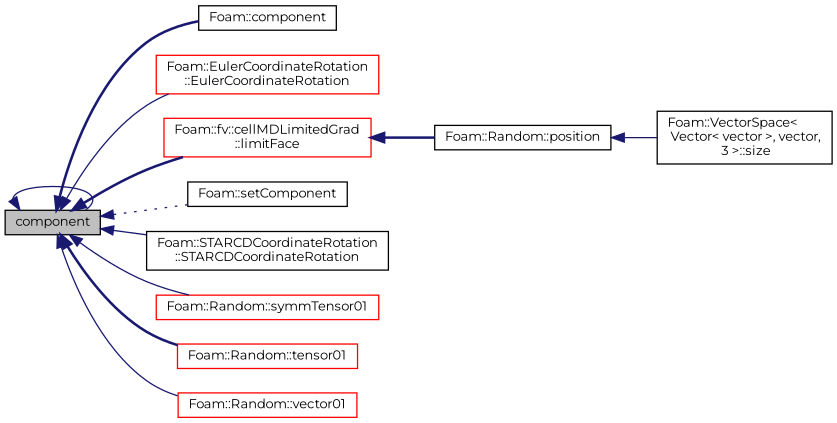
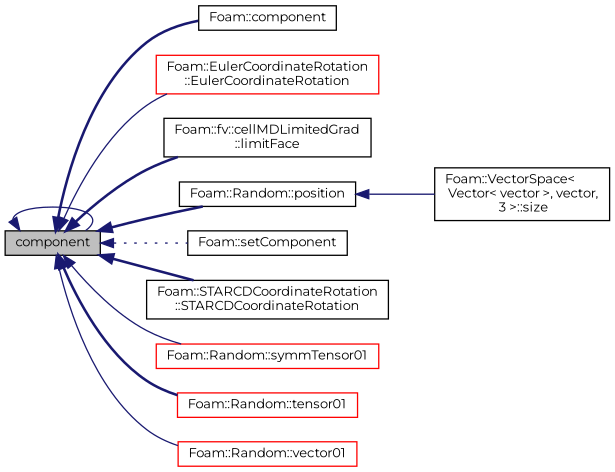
(268, 138) -> (268, 138)
(409, 138) -> (157, 216)
(130, 233) -> (153, 270)
